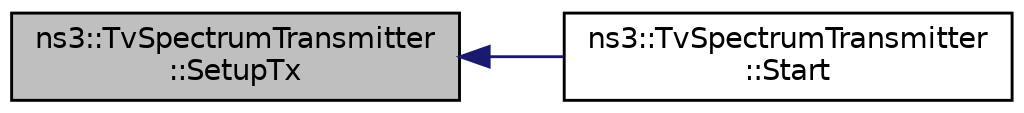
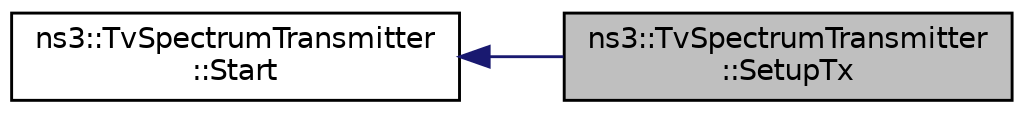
(527, 57) -> (527, 57)
